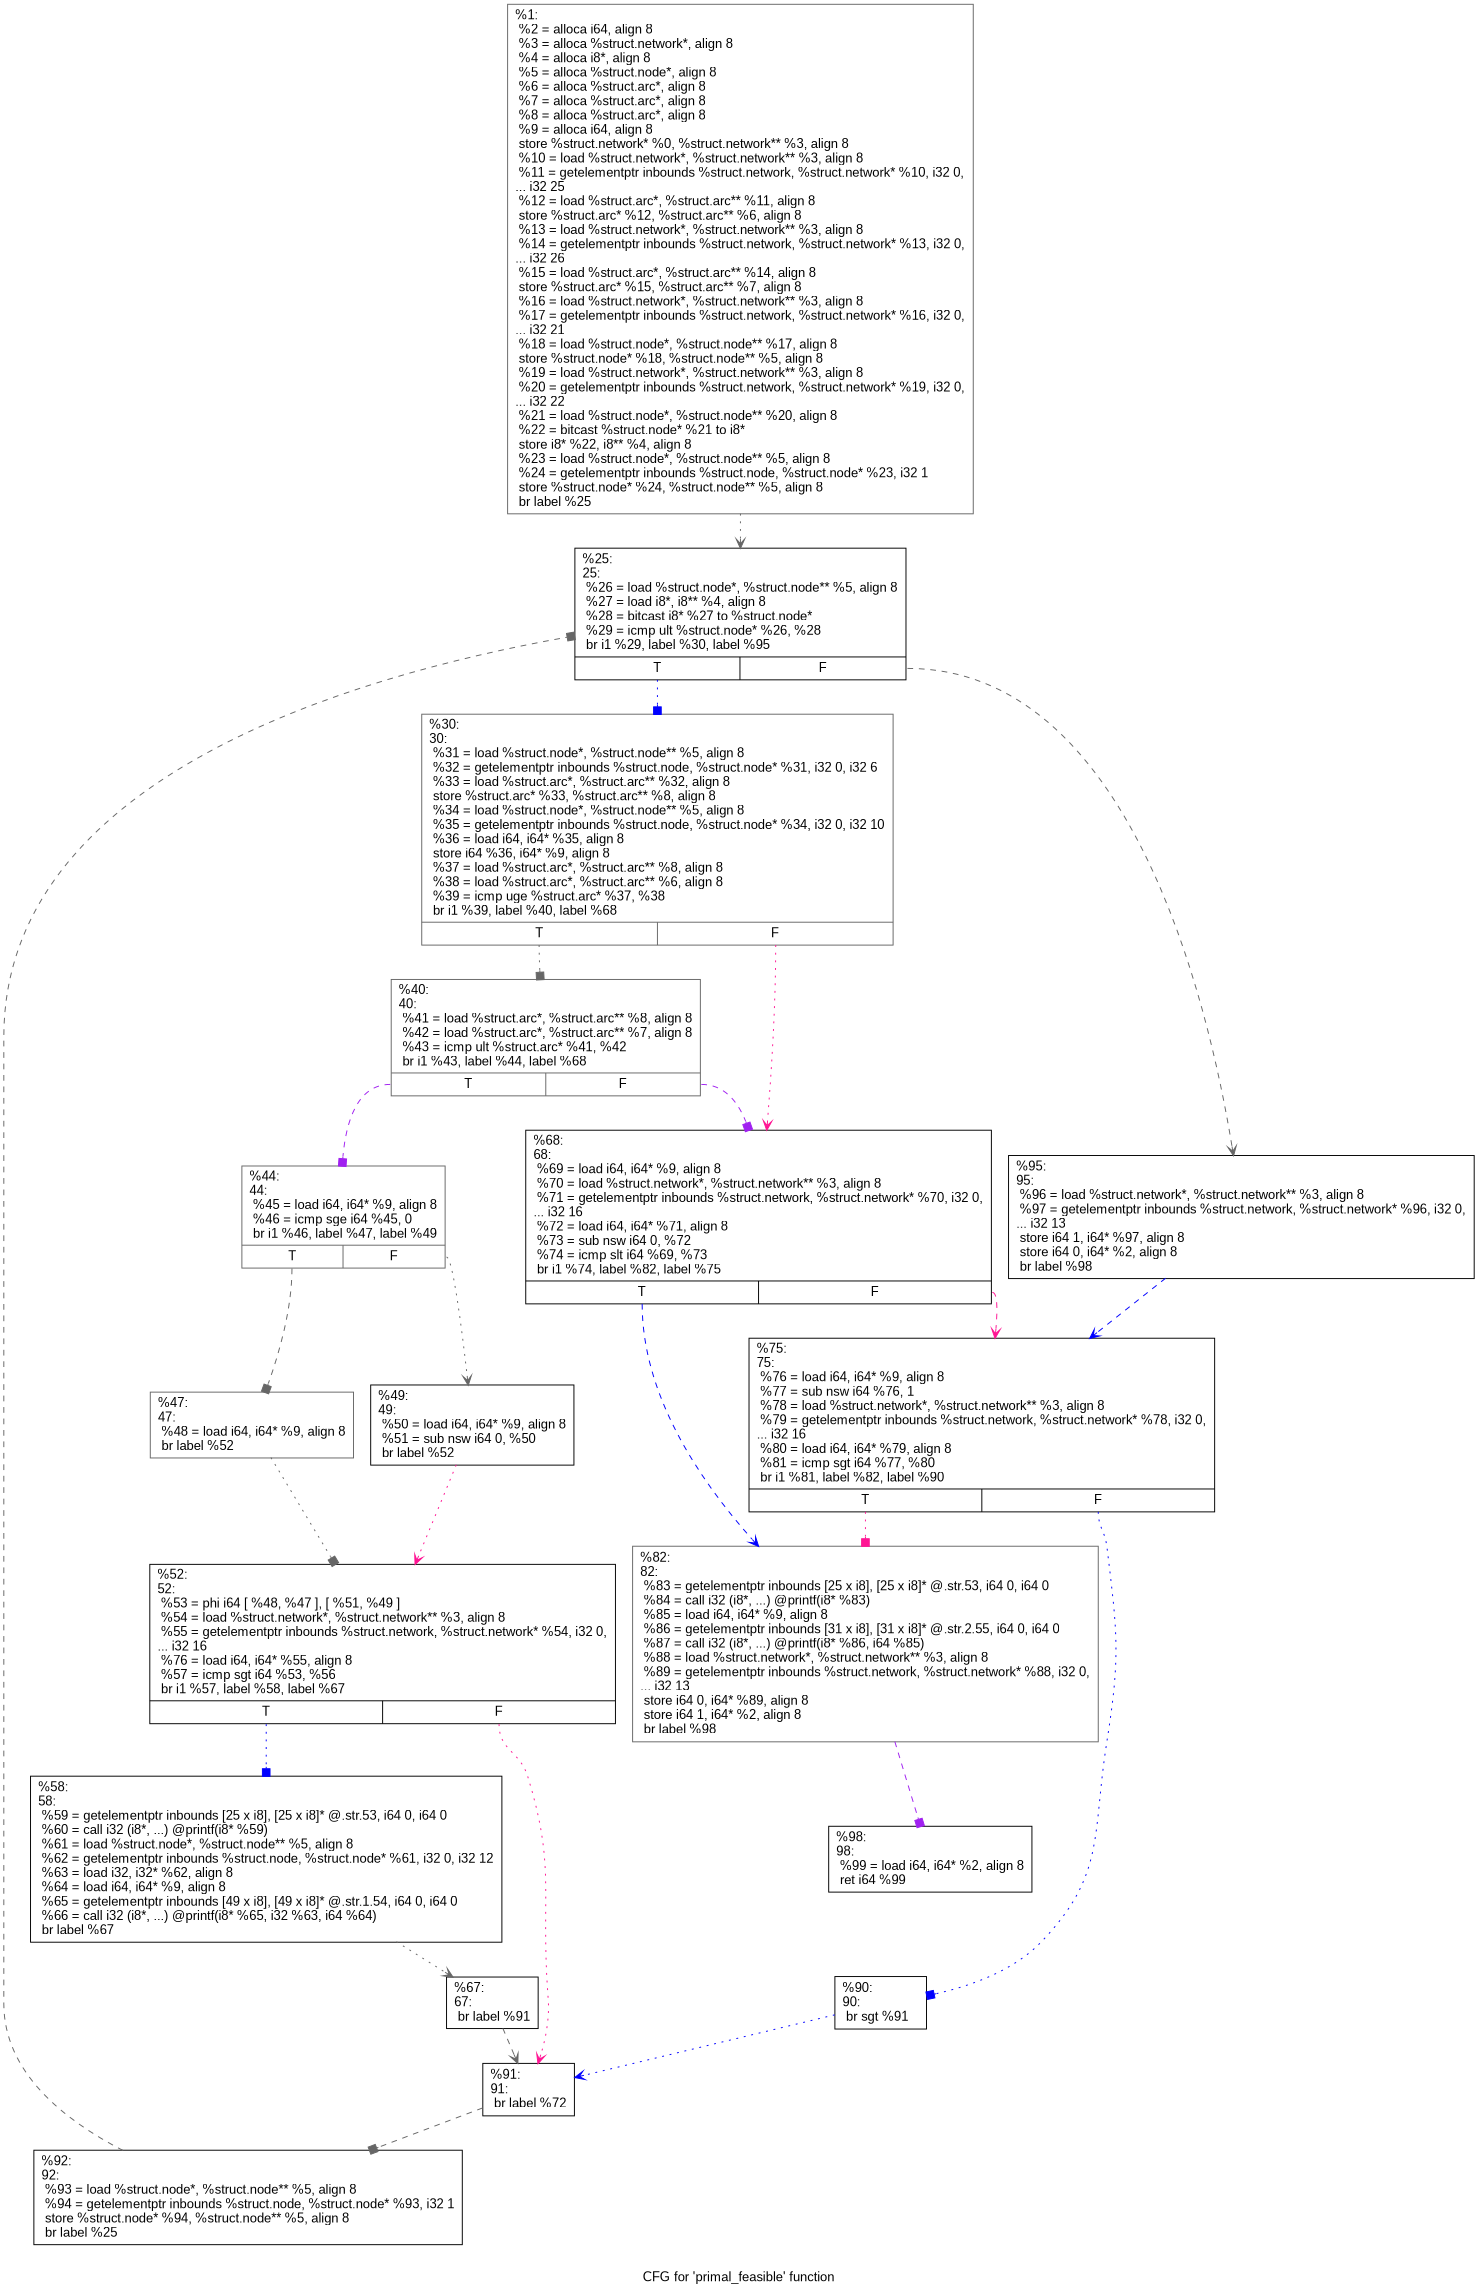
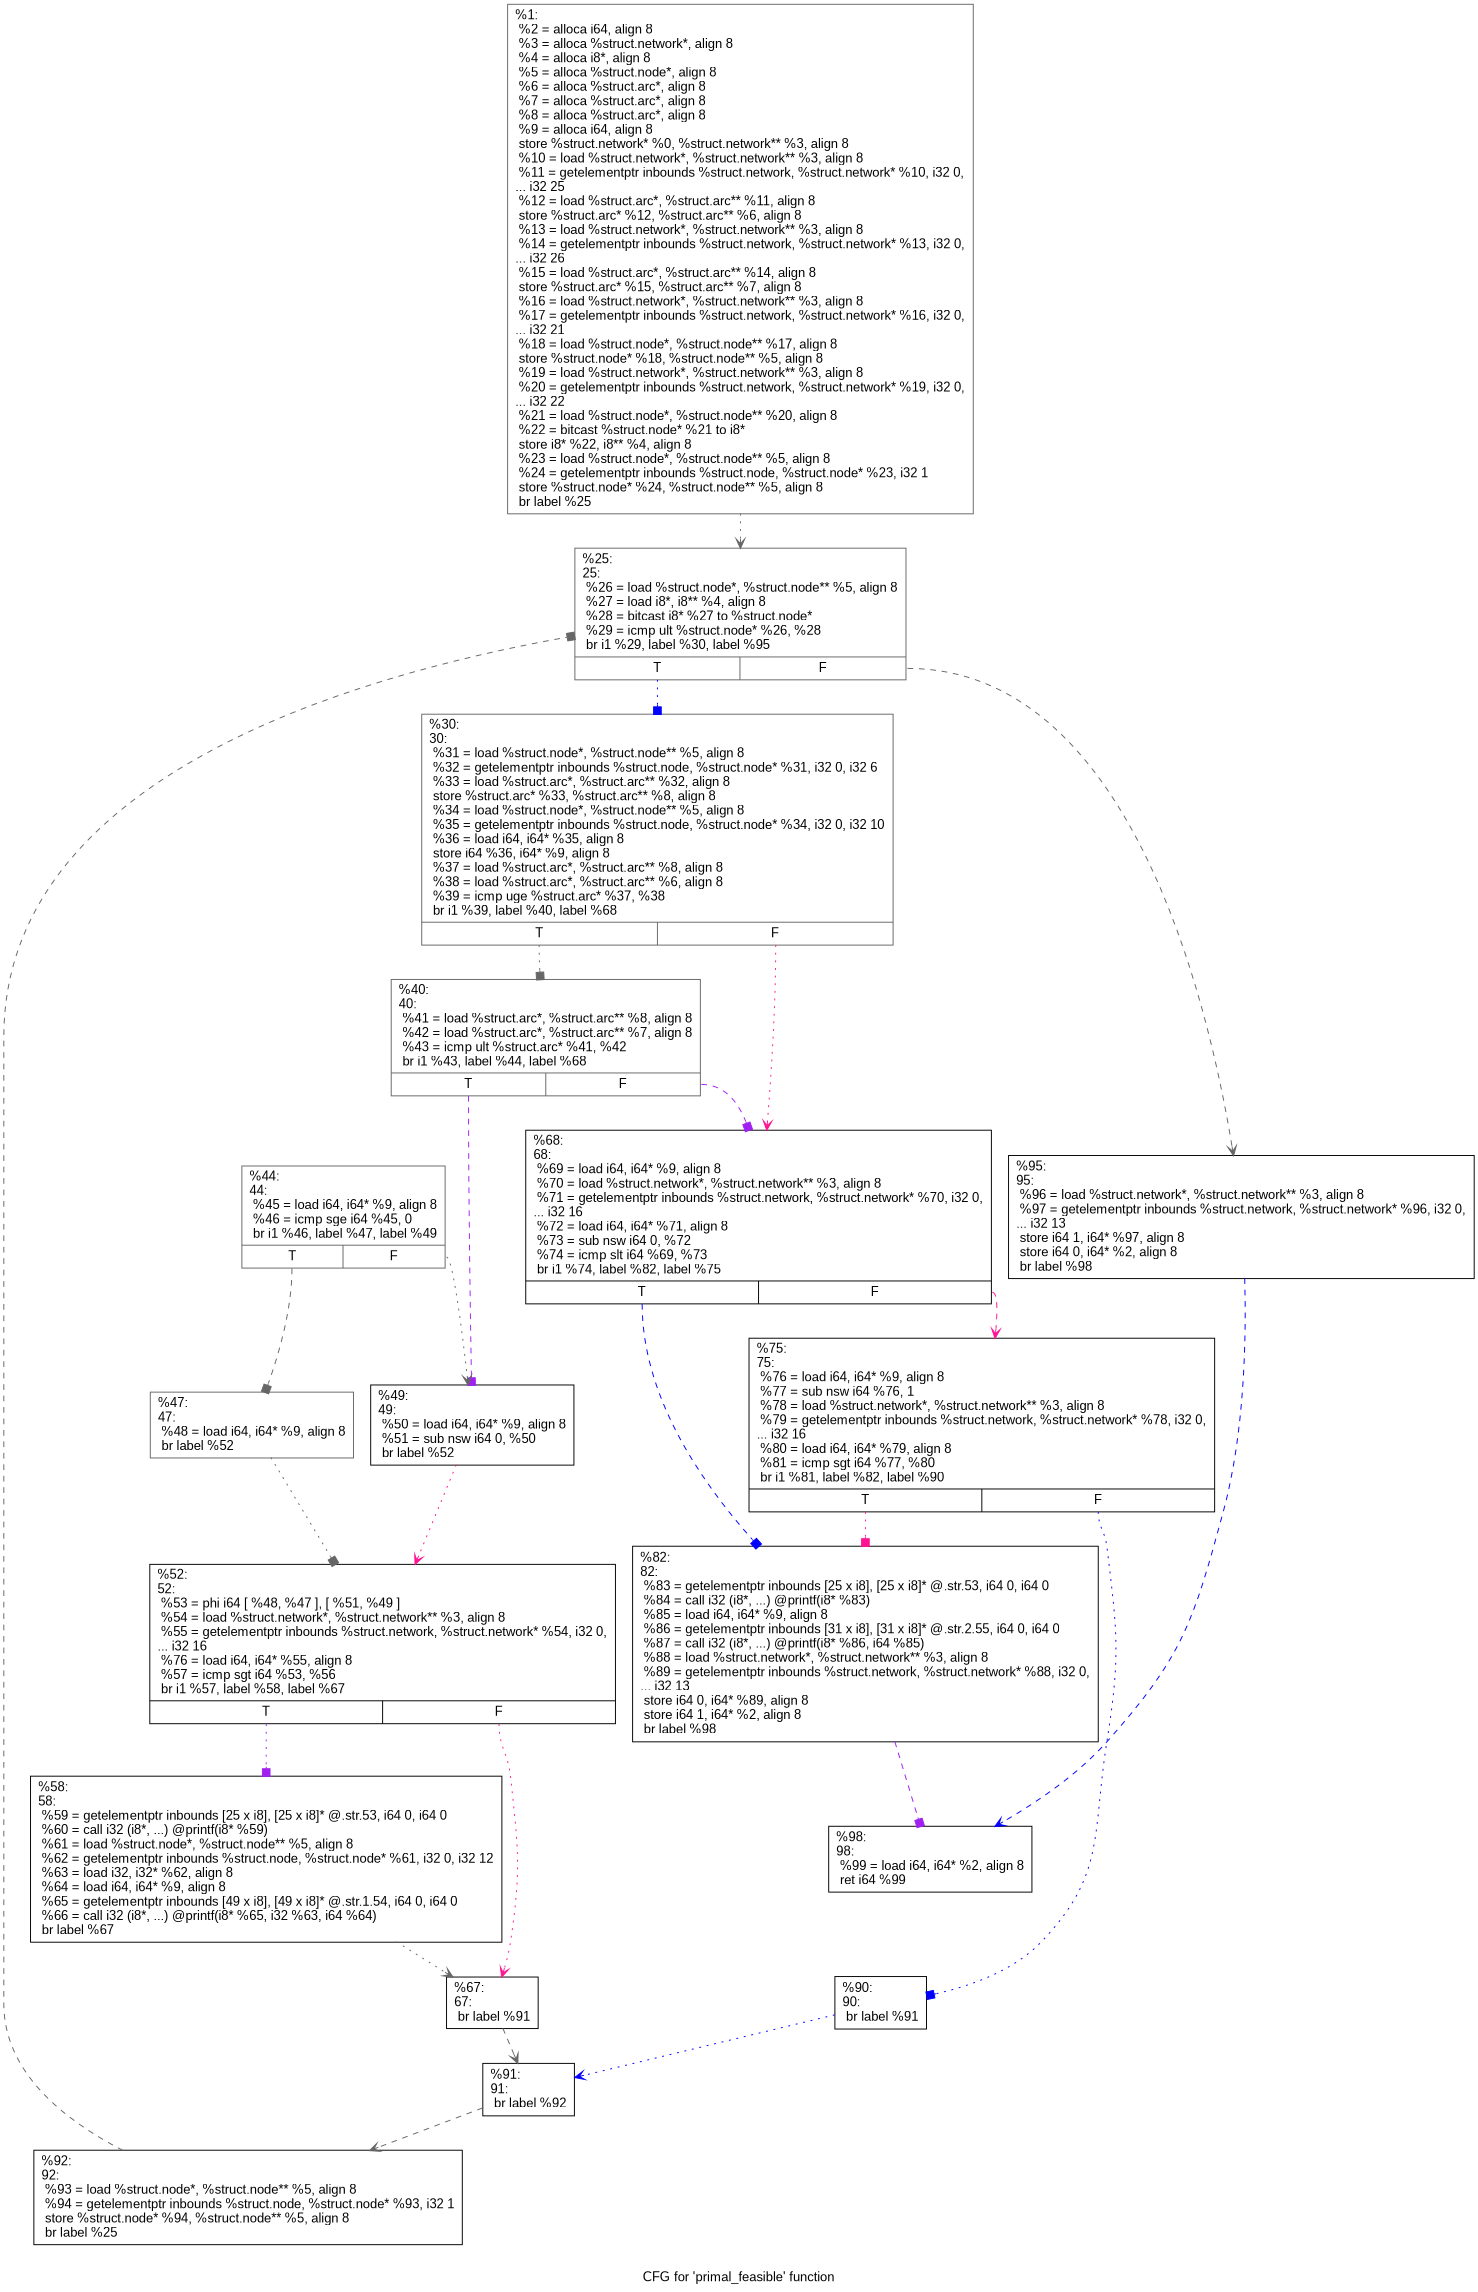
(740, 614) -> (740, 614)
(354, 1111) -> (469, 1236)
(1131, 1305) -> (1201, 1587)
(676, 1431) -> (676, 1431)
(865, 1644) -> (865, 1644)
(266, 1745) -> (266, 1745)
(546, 1884) -> (517, 1846)
(876, 2017) -> (881, 2017)
(529, 2103) -> (529, 2103)
(431, 2128) -> (431, 2128)
